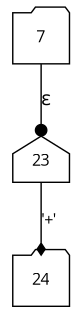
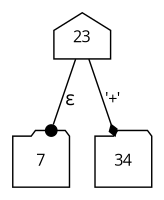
(41, 94) -> (64, 92)
(41, 281) -> (123, 162)
